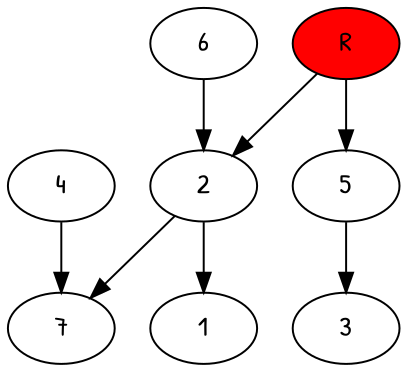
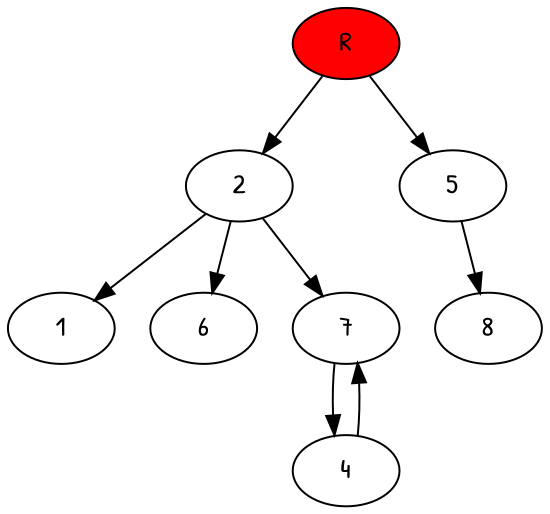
(204, 105) -> (224, 247)
(346, 328) -> (489, 328)
none -> (333, 389)
